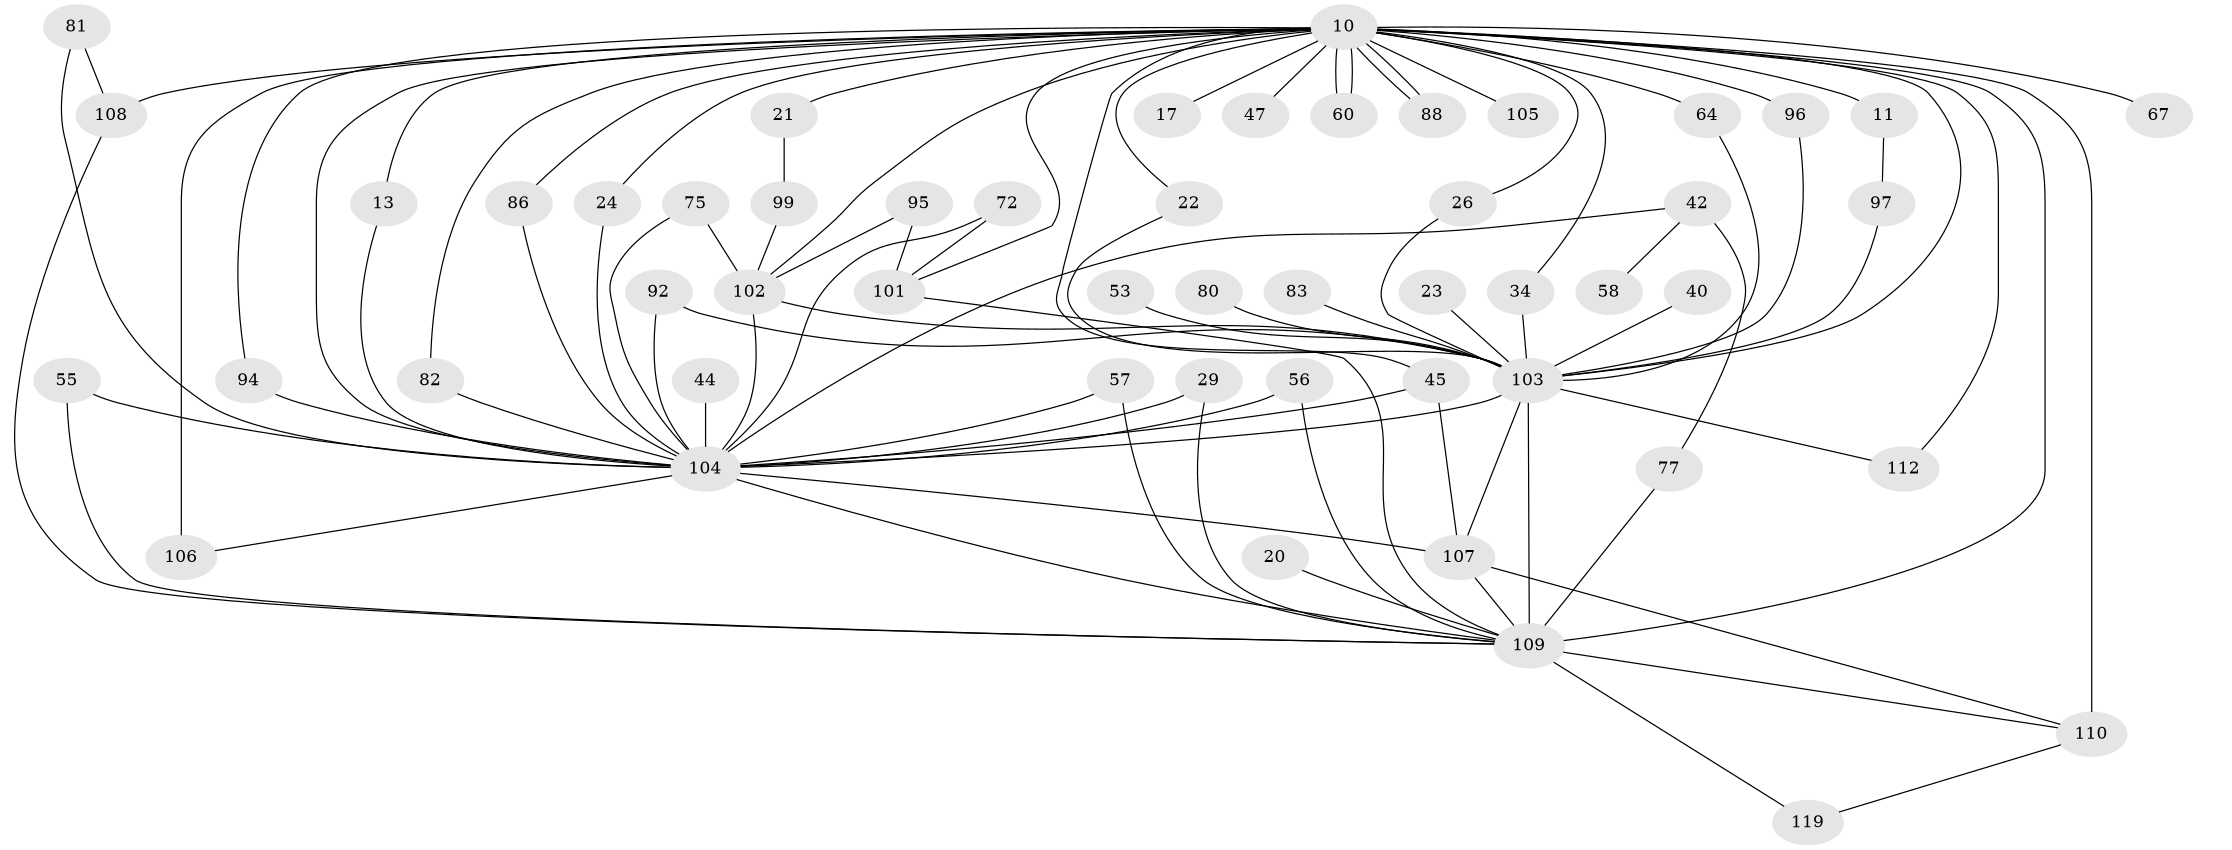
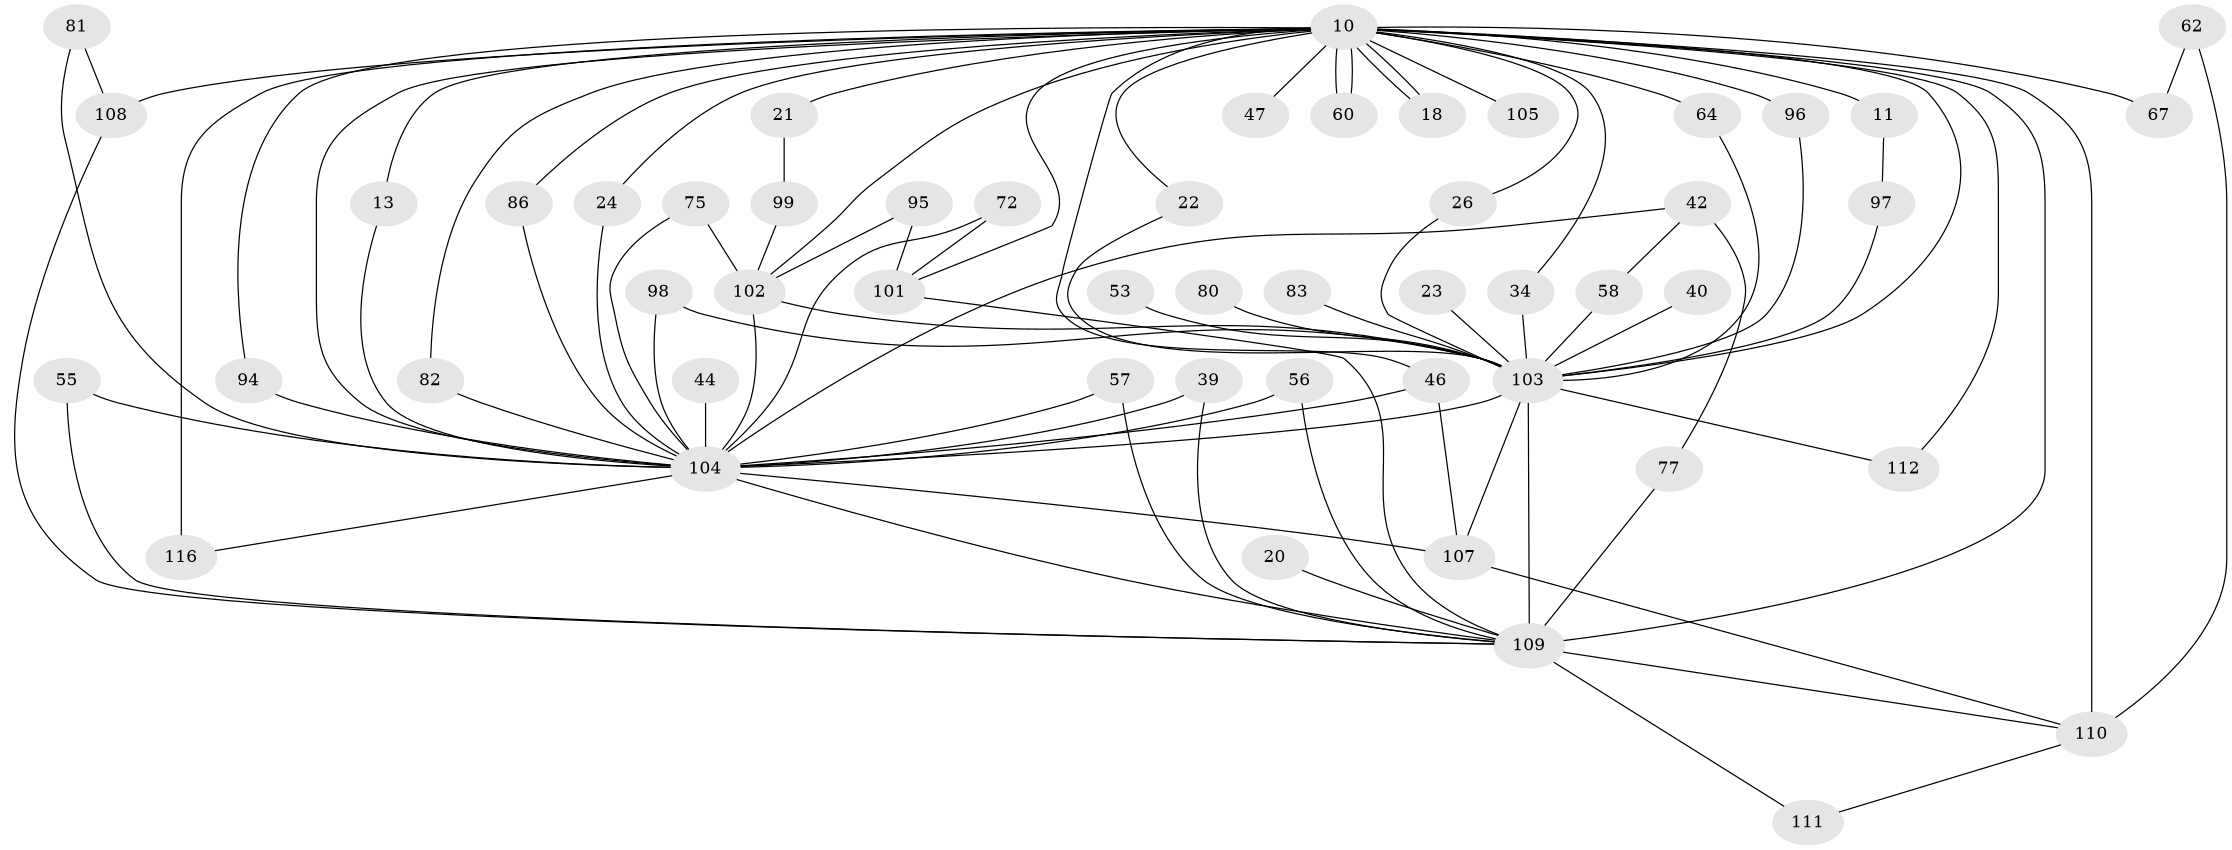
none -> (2192, 27)
(1167, 115) -> none
(1432, 115) -> (1432, 115)
(659, 292) -> (659, 292)
none -> (1569, 336)
(1209, 381) -> (1209, 381)
(1436, 381) -> (1436, 381)
(181, 557) -> (181, 557)
(1495, 602) -> none
(1808, 823) -> (1808, 823)
